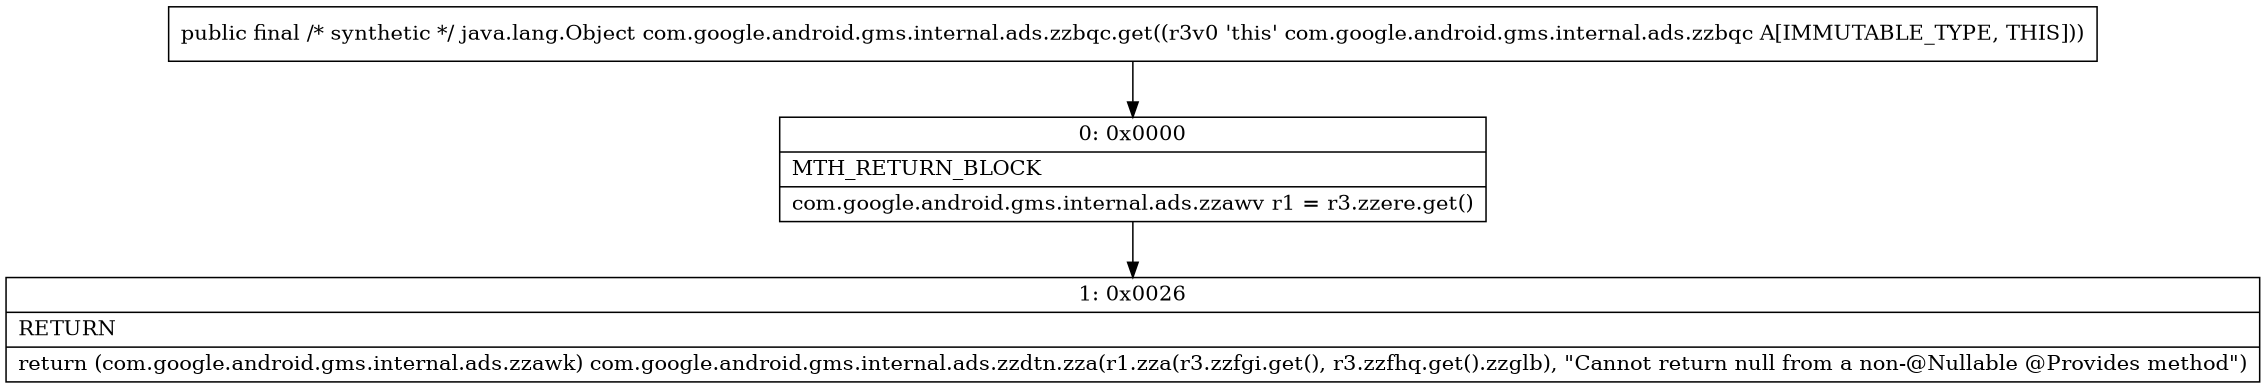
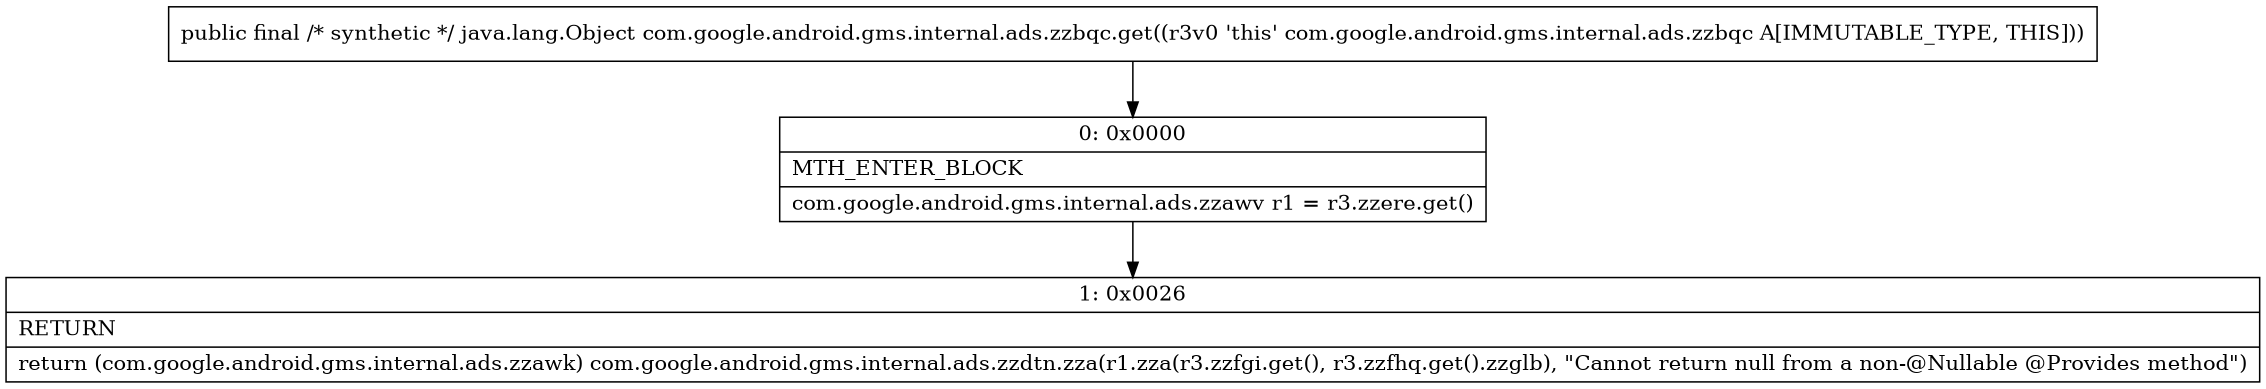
(917, 169) -> (908, 169)
